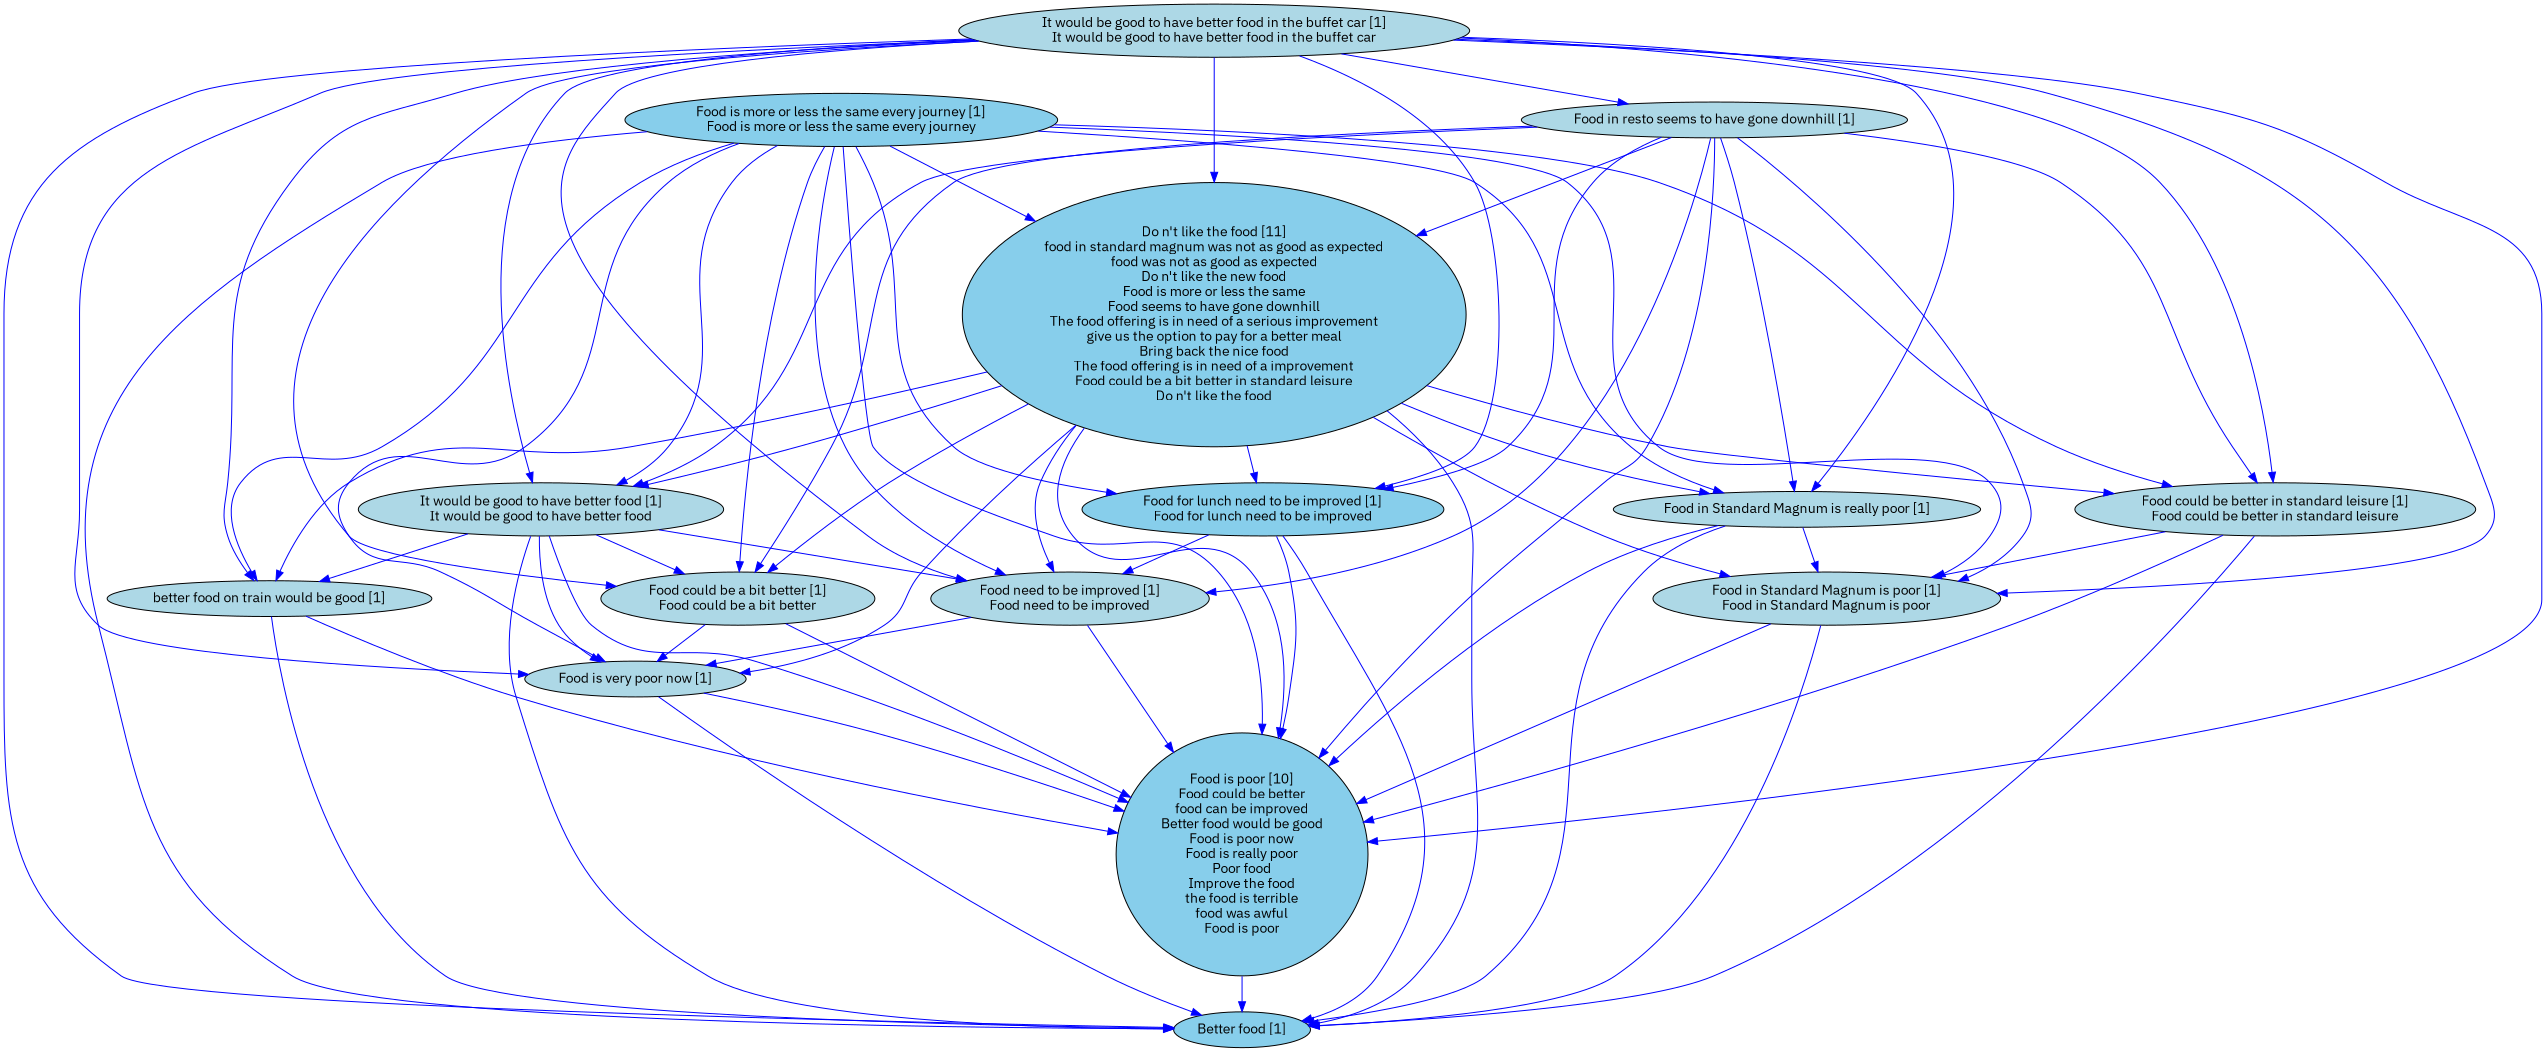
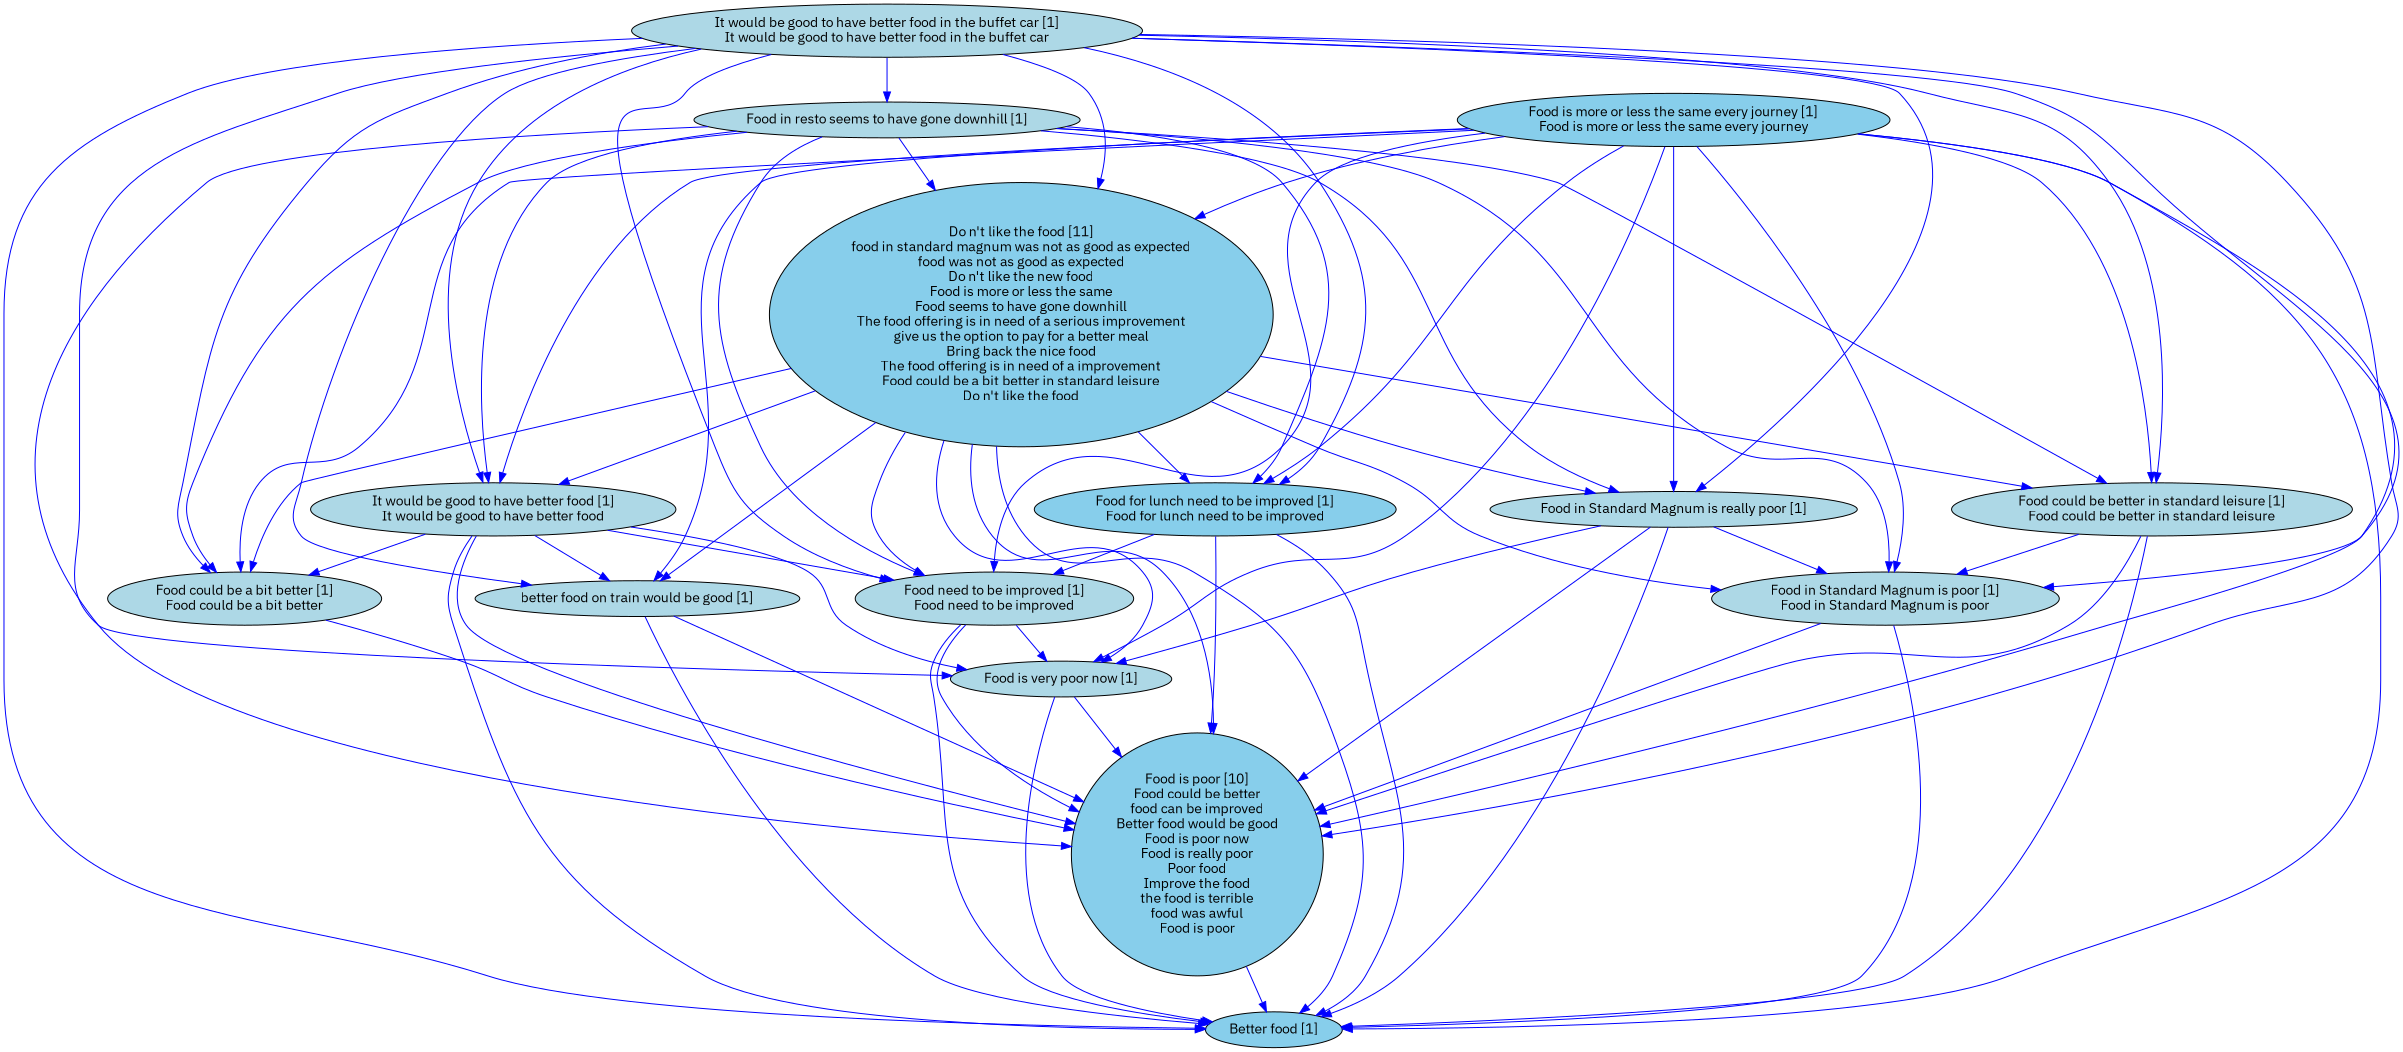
(685, 640) -> (1362, 588)
none -> (963, 897)
